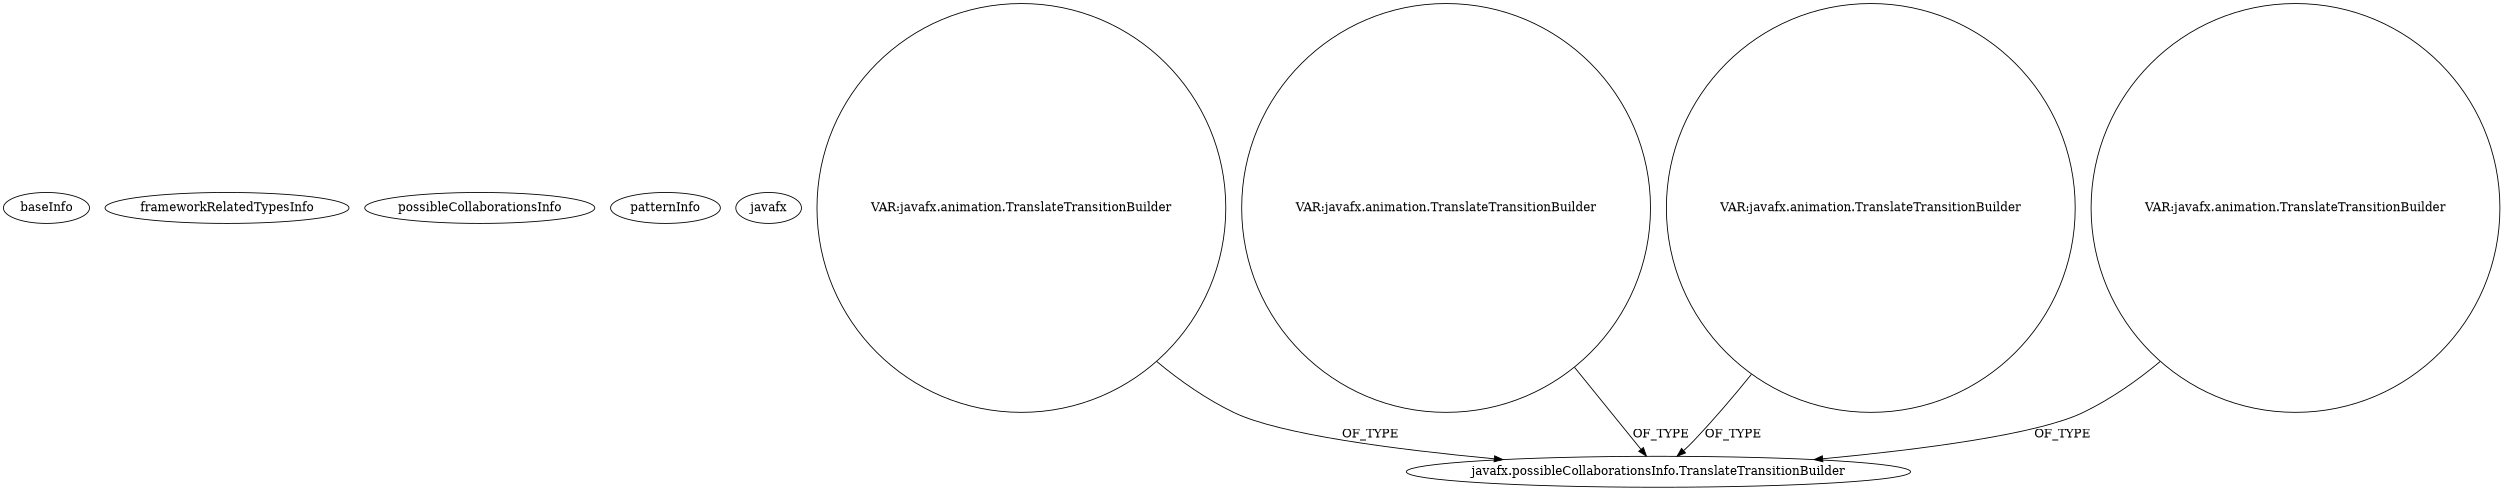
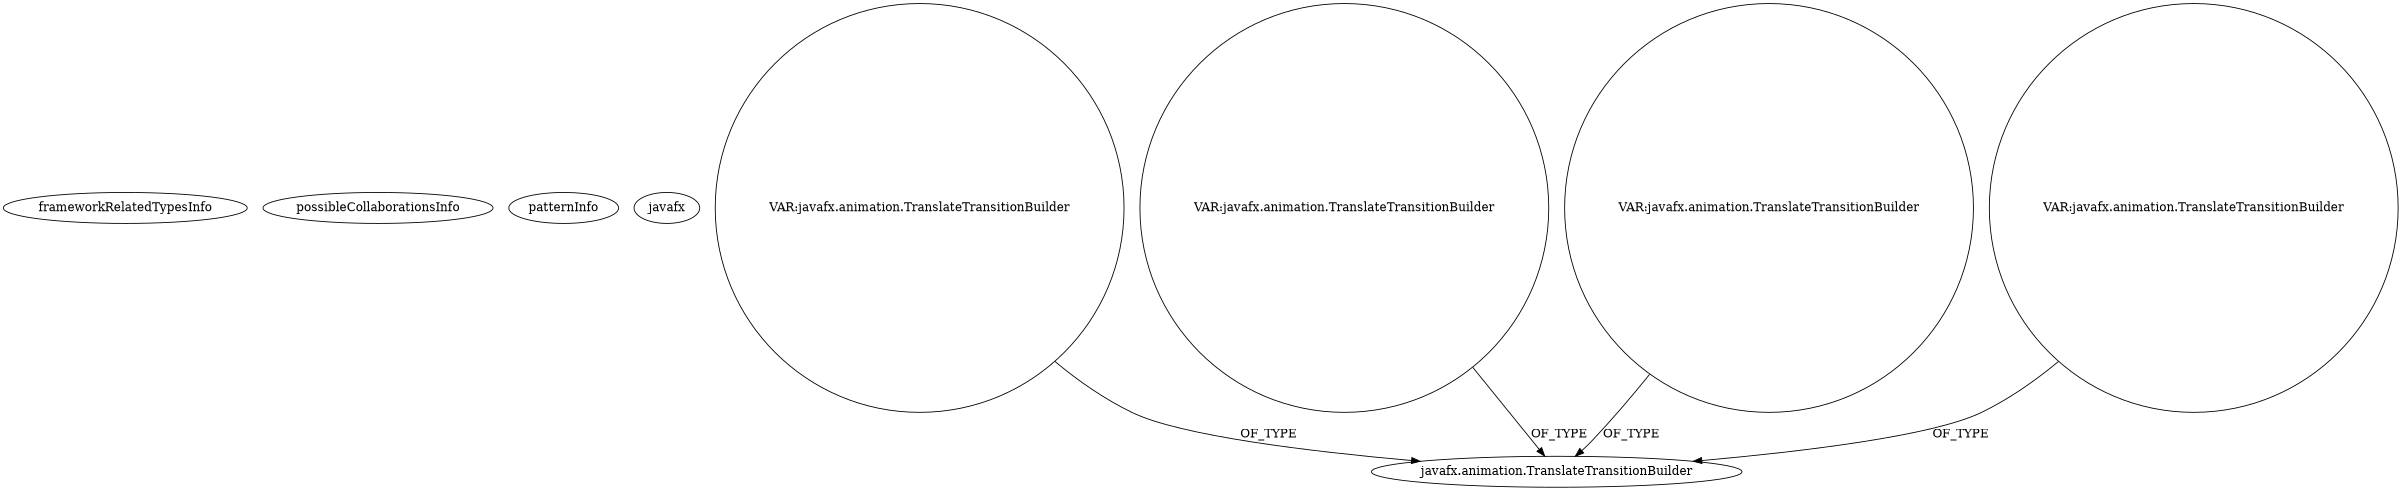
(46, 208) -> none
(1658, 472) -> (1557, 472)
